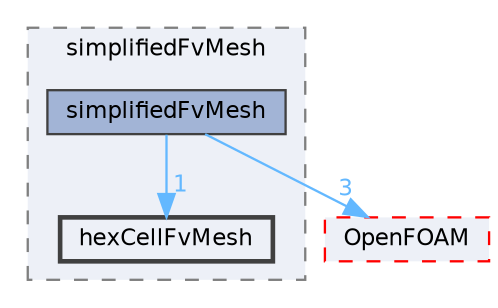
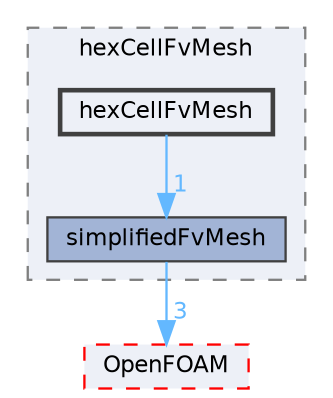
(166, 50) -> (166, 50)
(166, 164) -> (166, 164)
